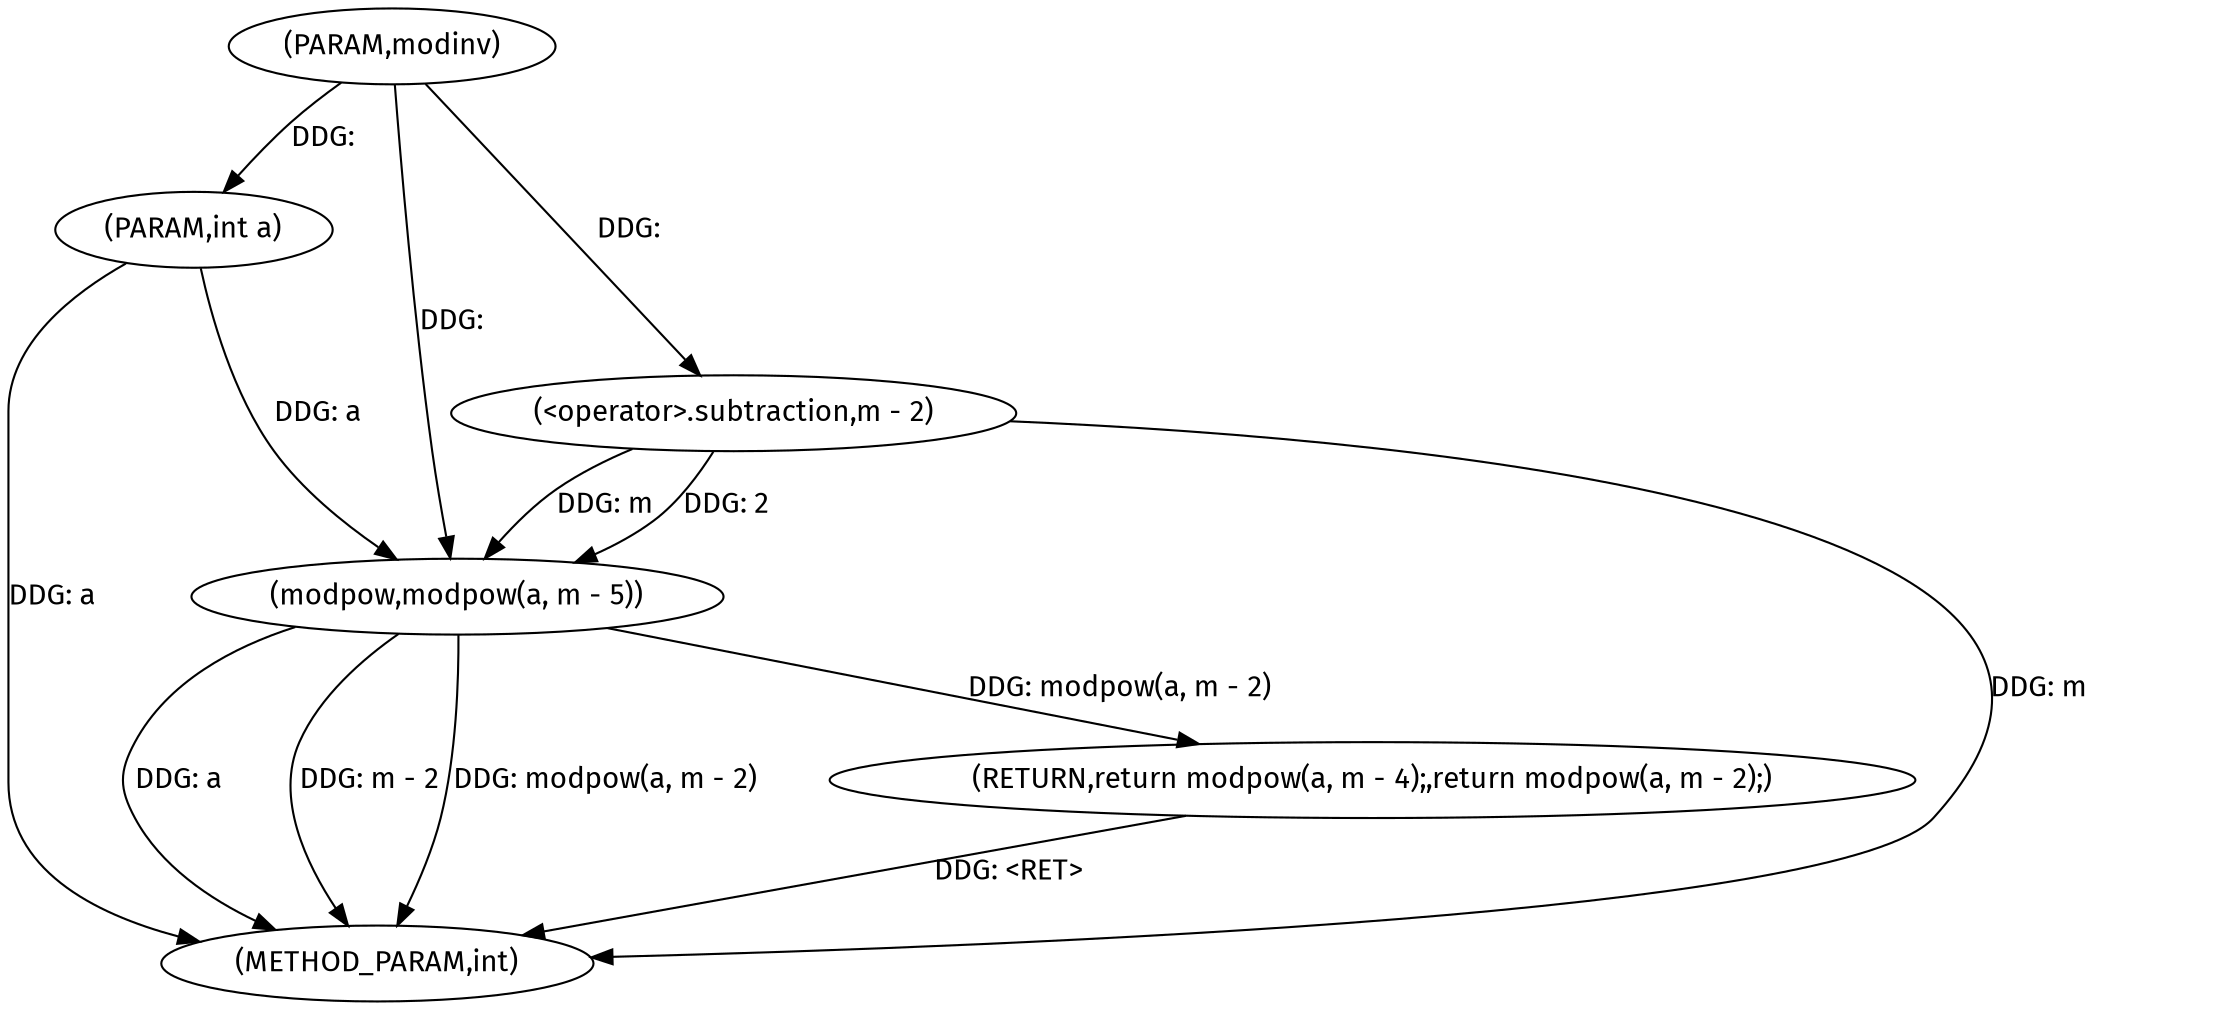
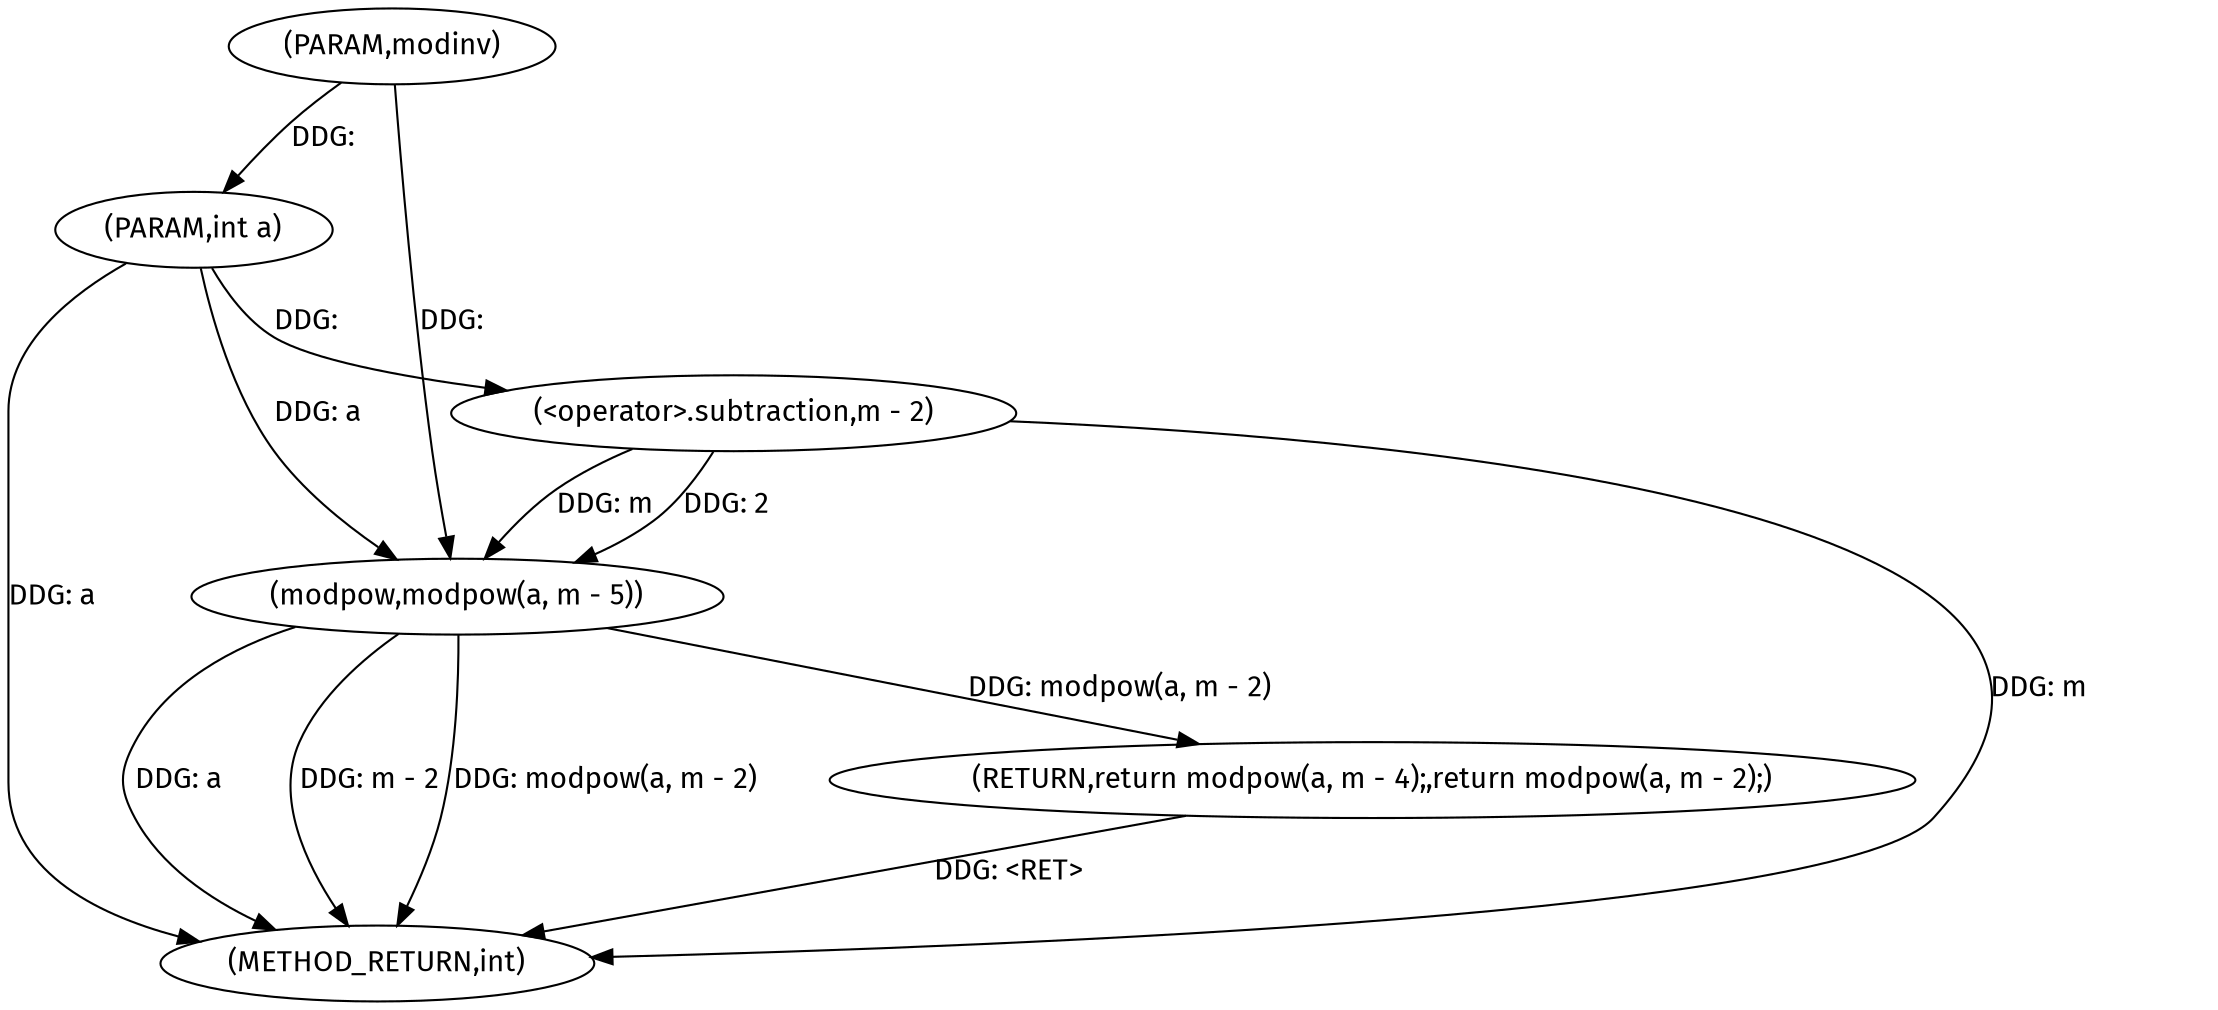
(555, 222) -> (332, 359)
(377, 964) -> (377, 964)
